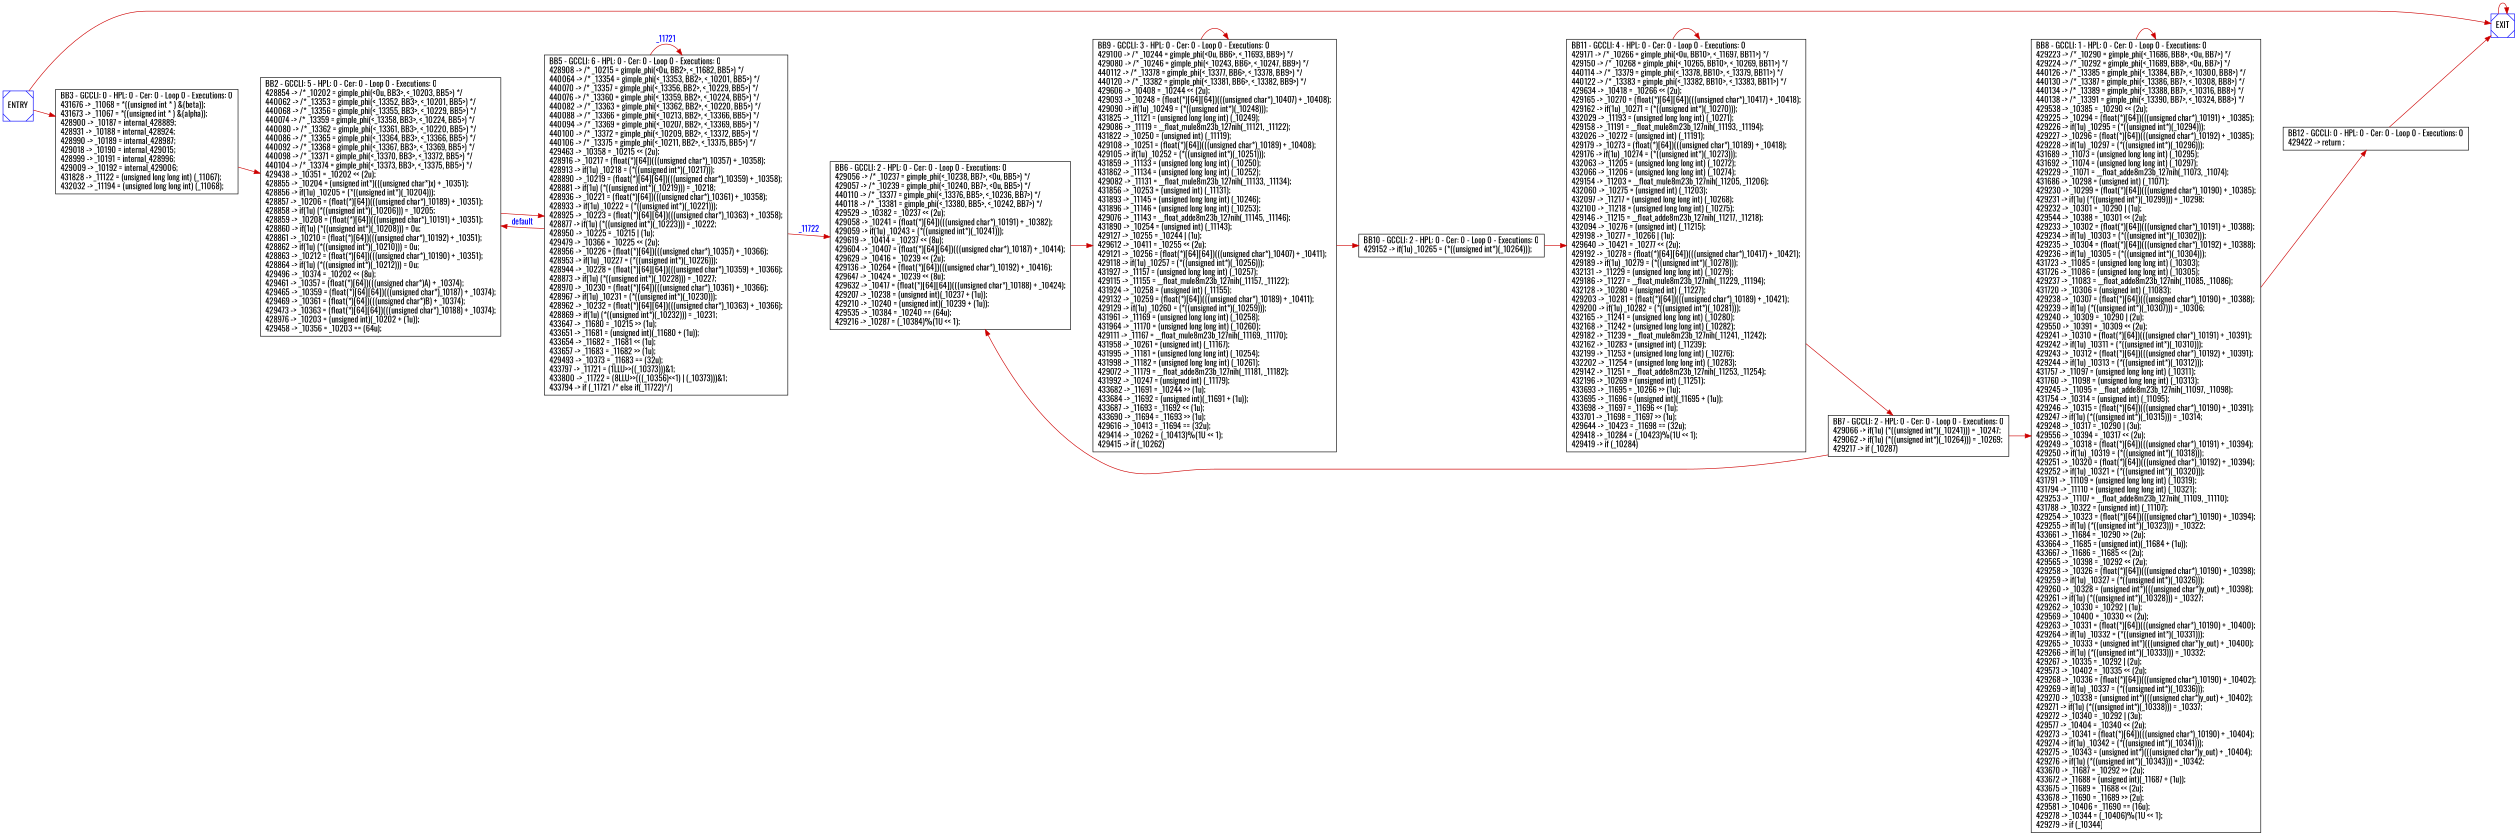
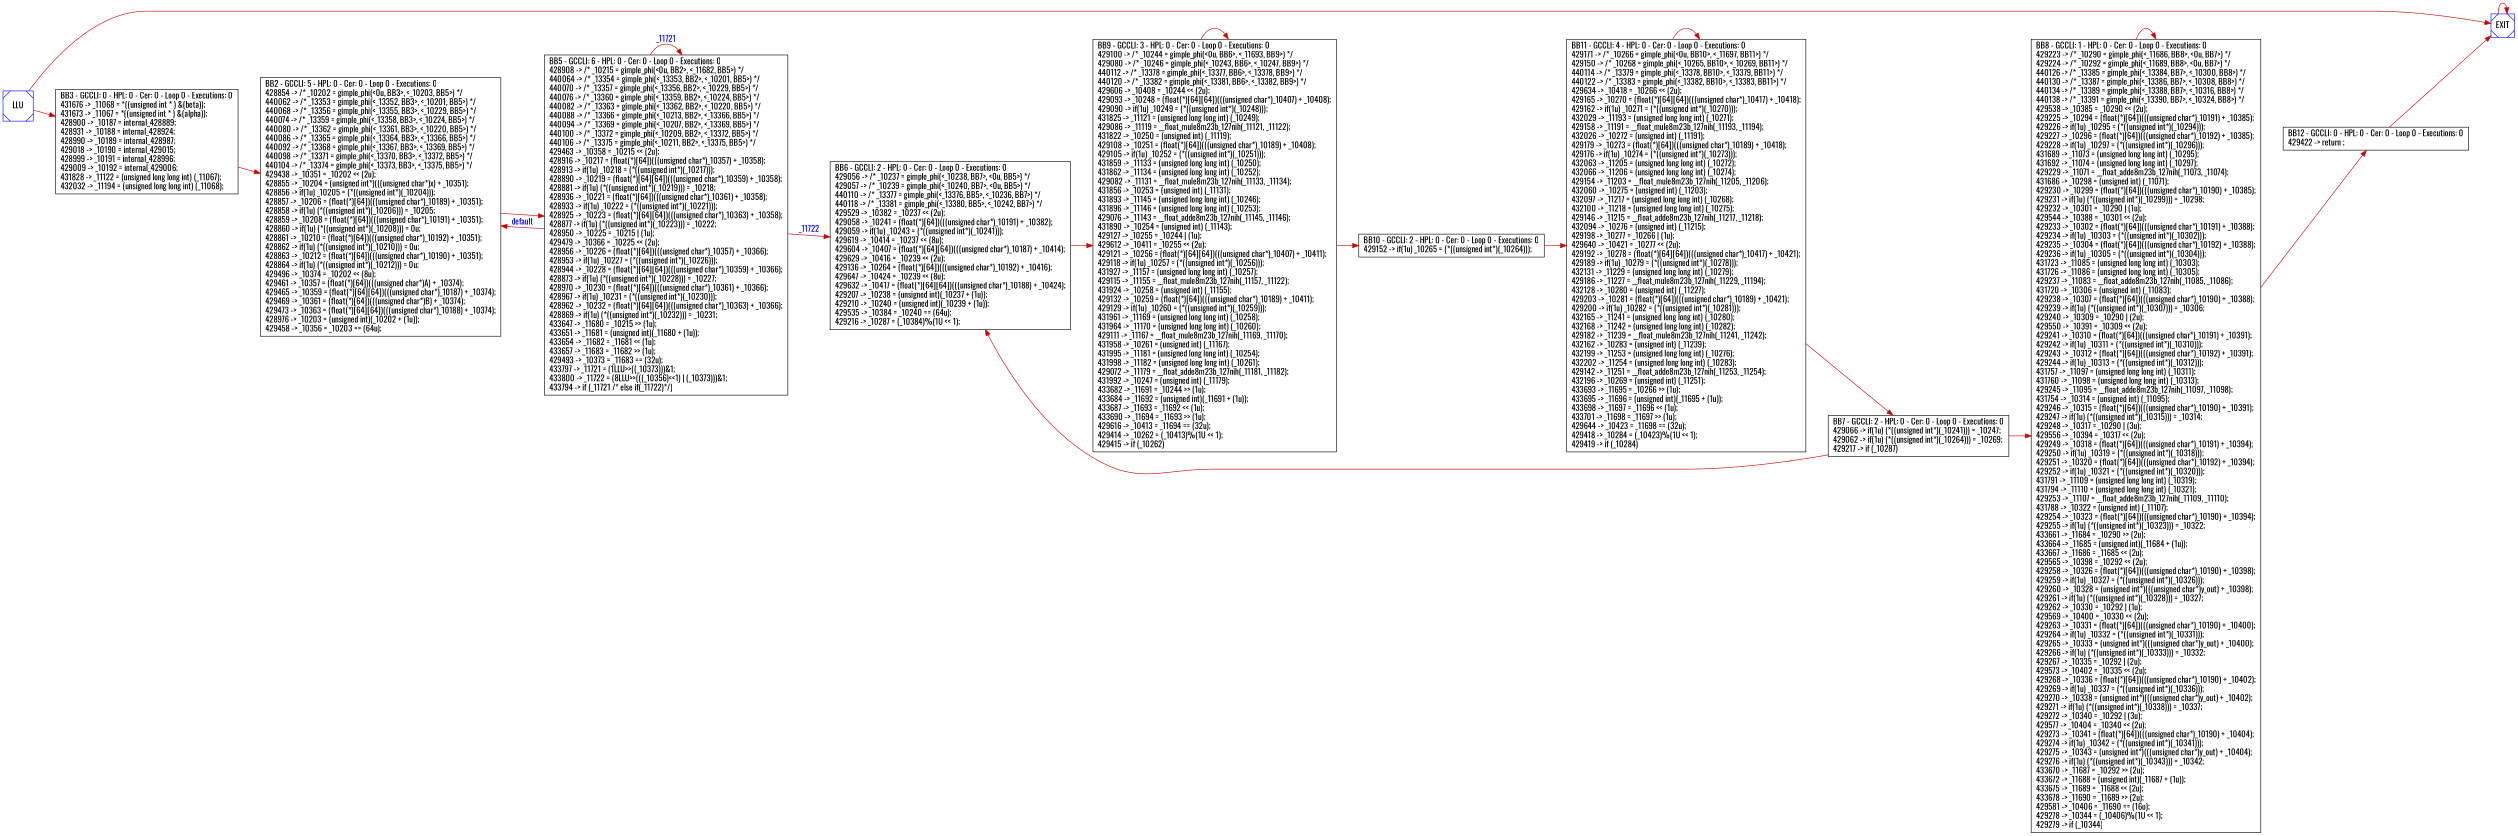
(18, 106) -> (18, 106)
